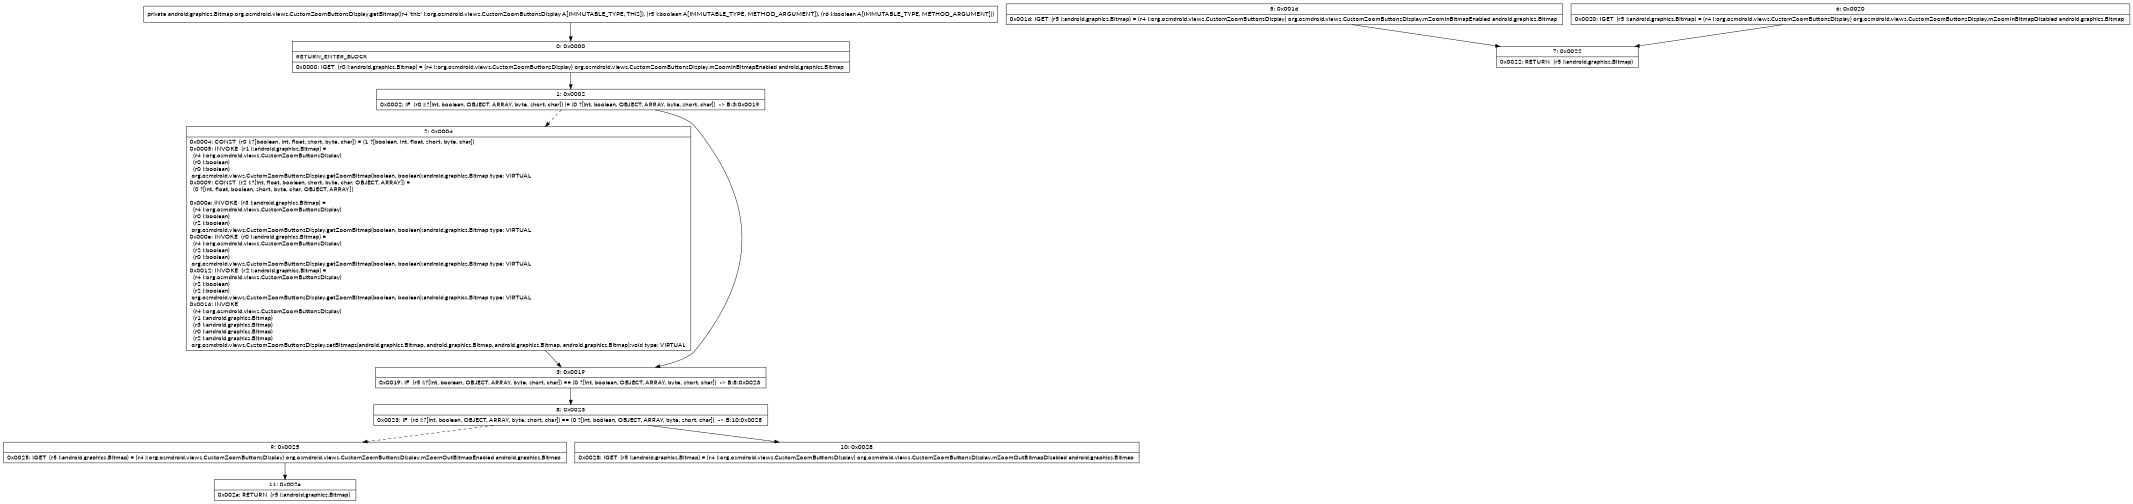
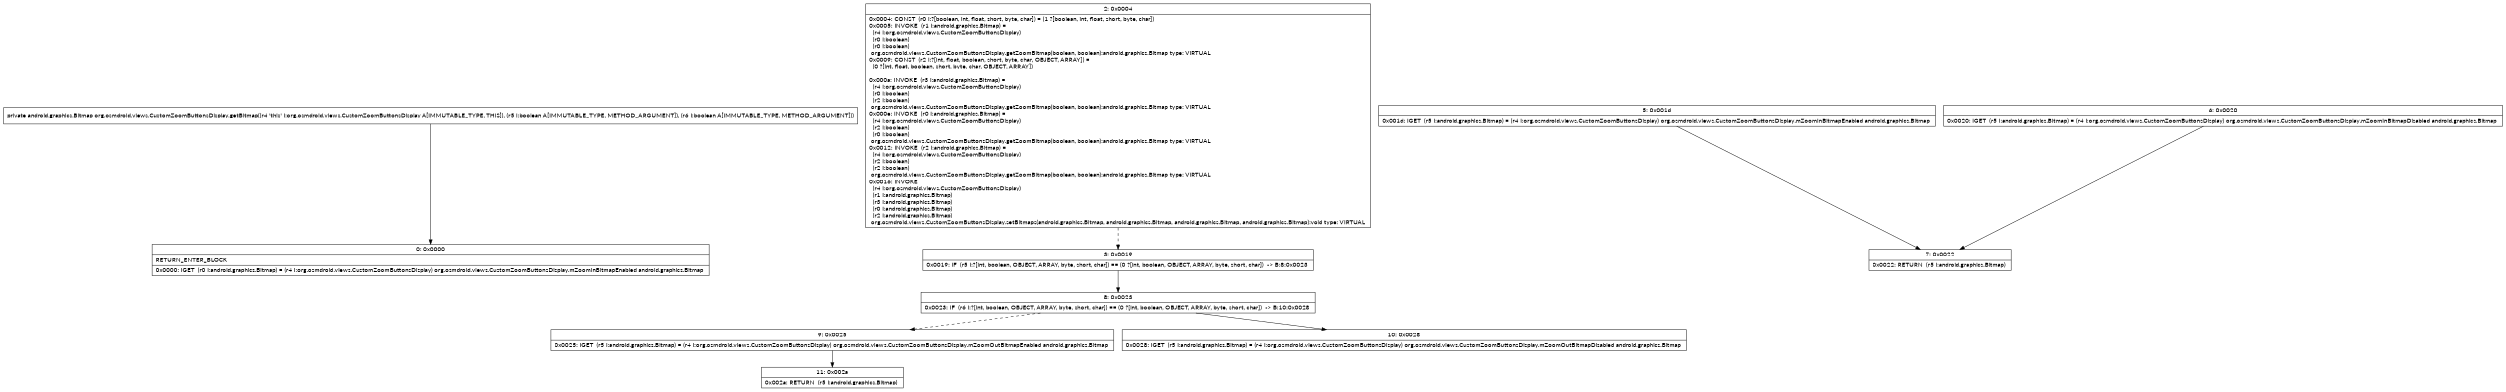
(571, 100) -> none
(552, 357) -> (1118, 236)
